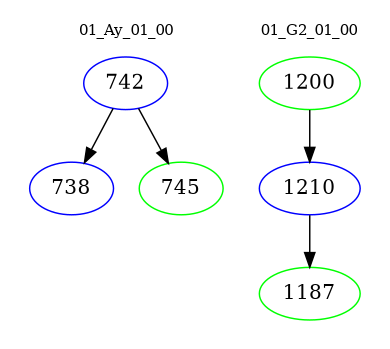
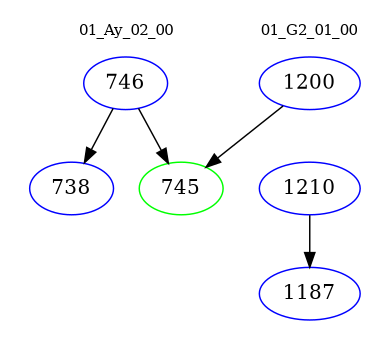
(126, 31) -> (126, 31)
(126, 83) -> (126, 83)
(310, 83) -> (310, 83)
(310, 129) -> (257, 127)
(310, 294) -> (310, 294)
